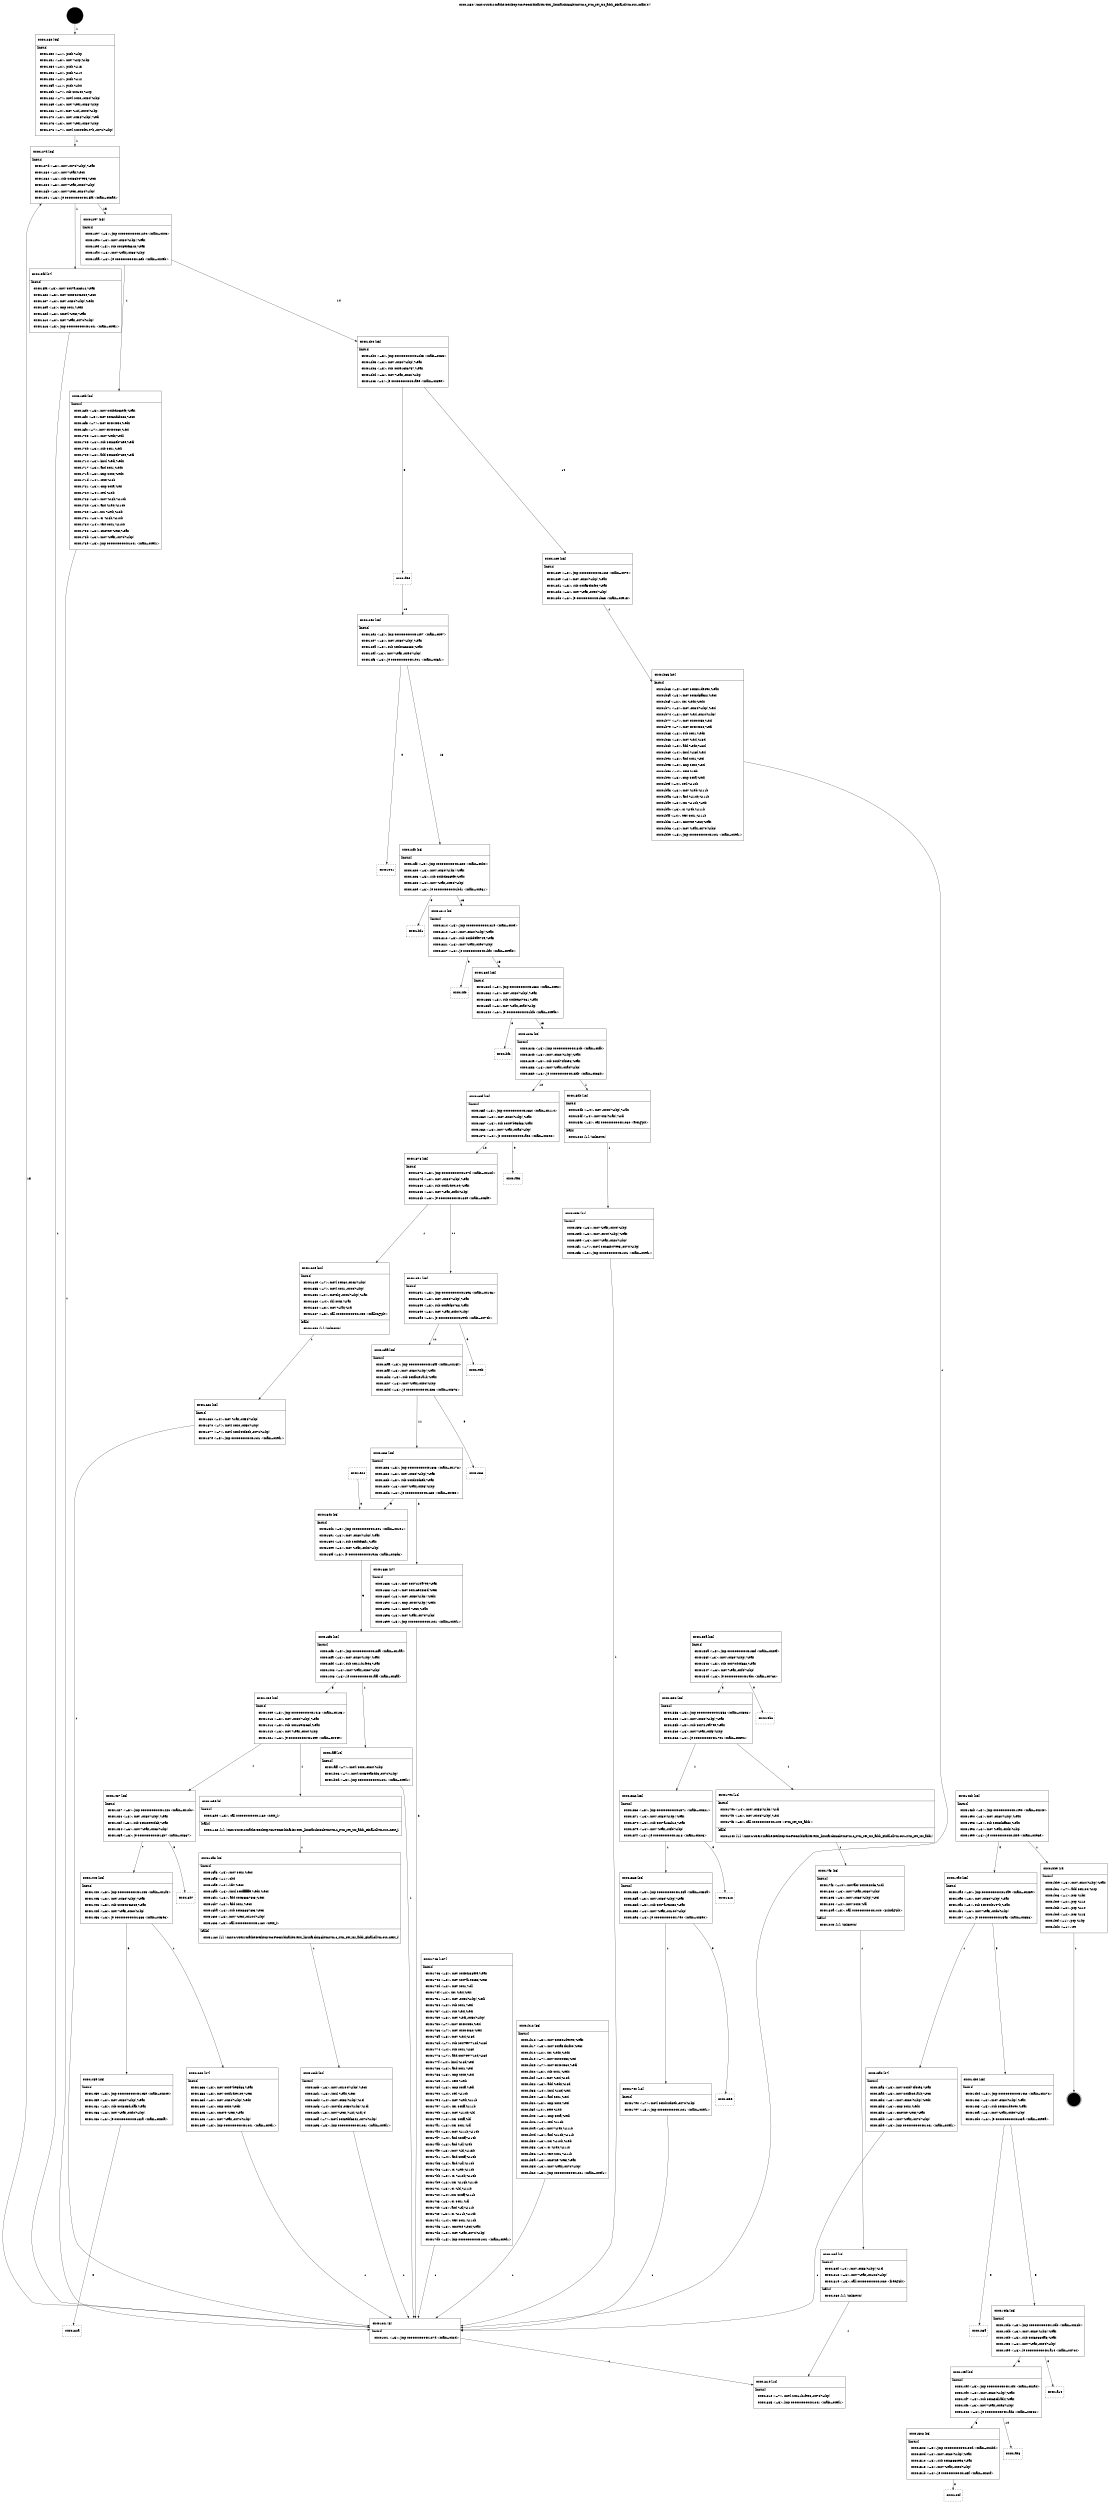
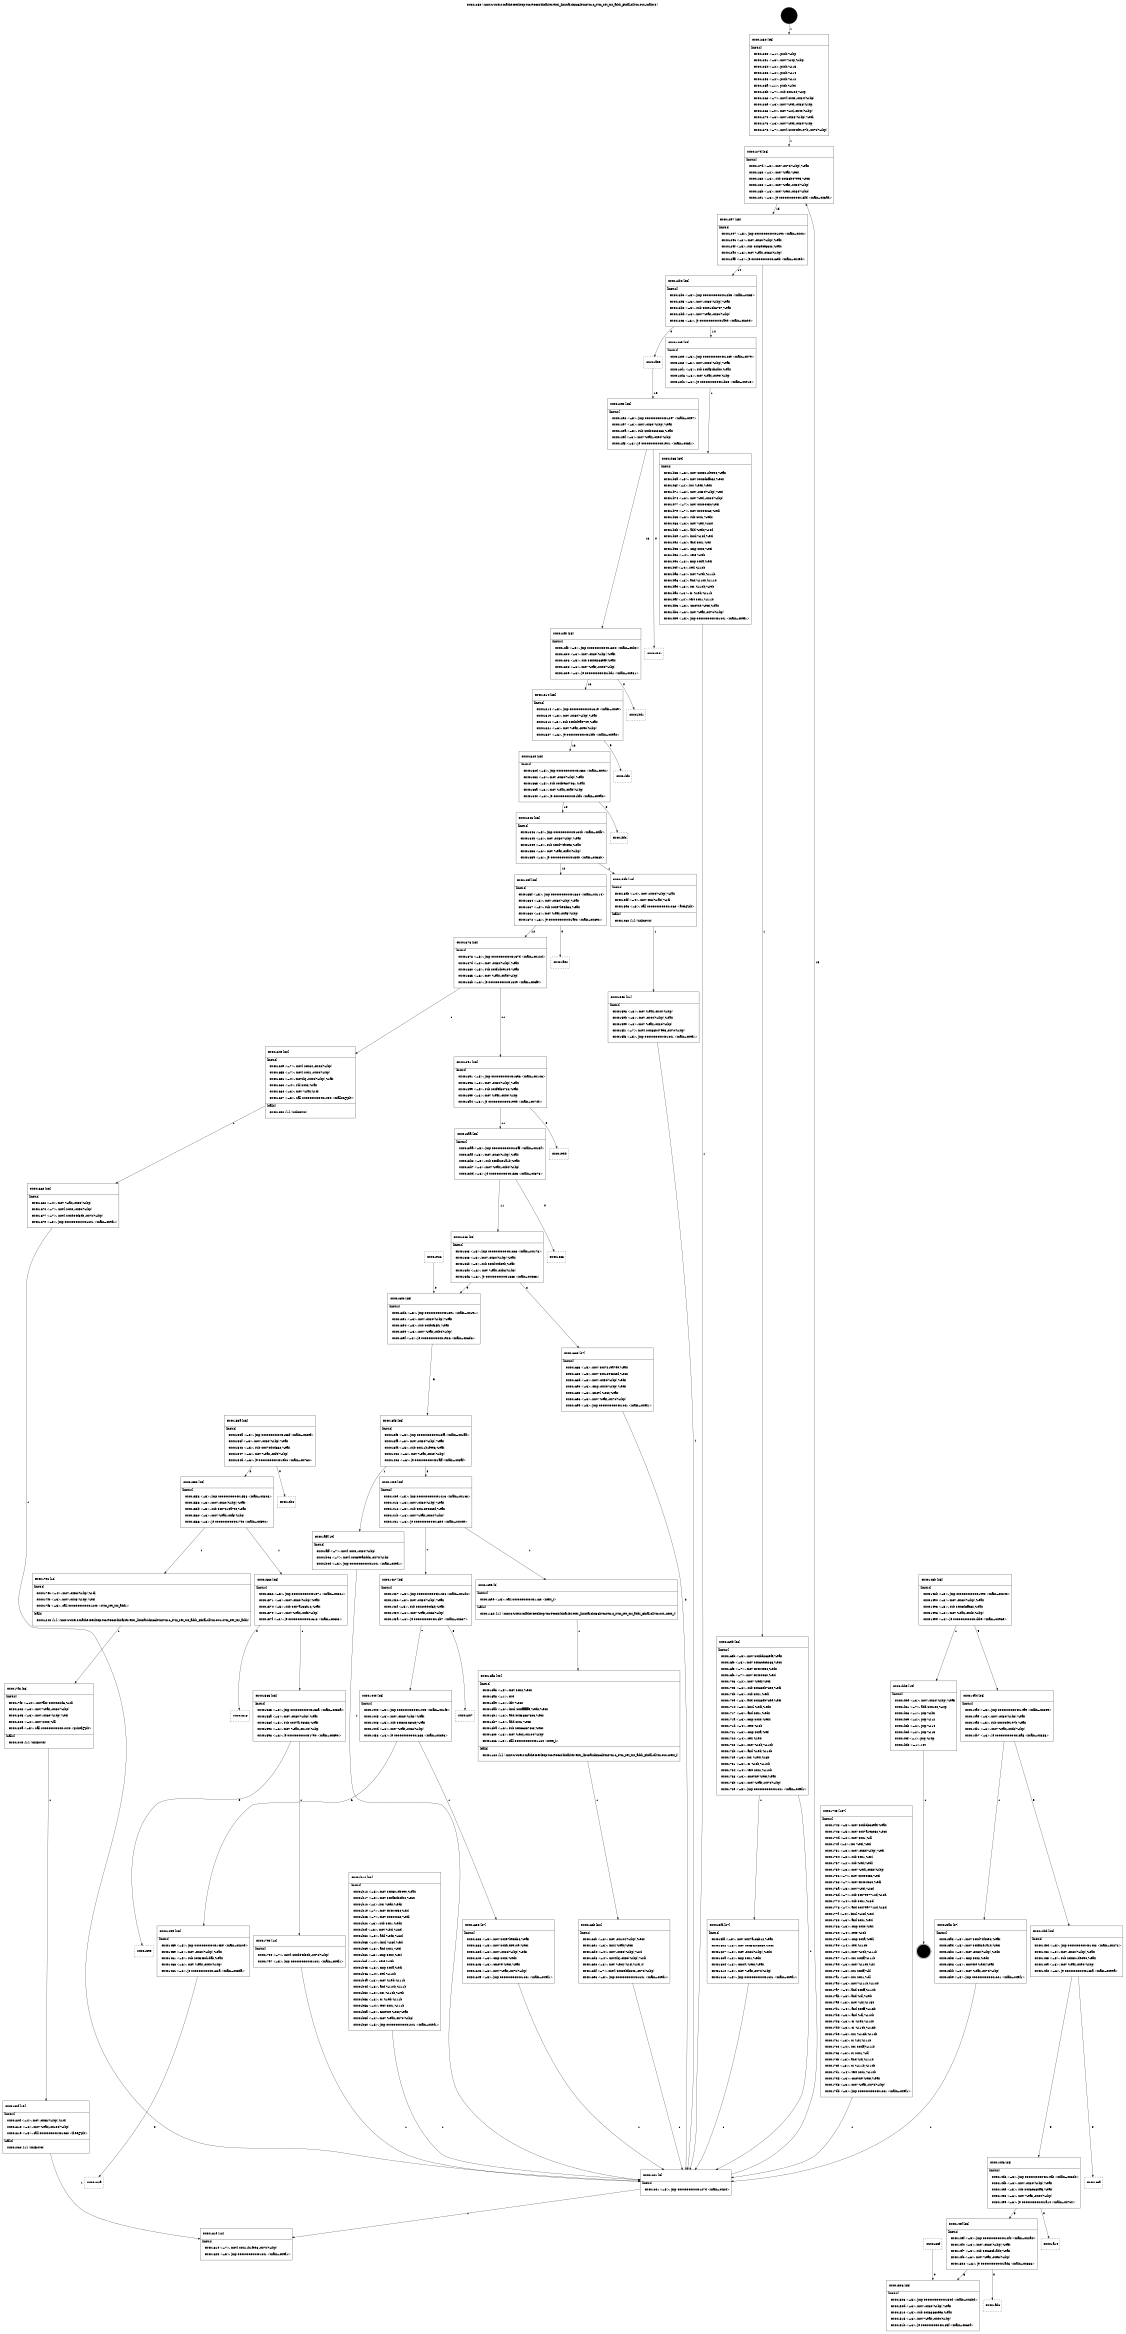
(75, 235) -> (757, 1856)
(1007, 2423) -> (993, 2275)
(953, 2484) -> (933, 2264)
